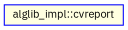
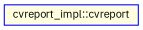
(64, 15) -> (71, 15)
